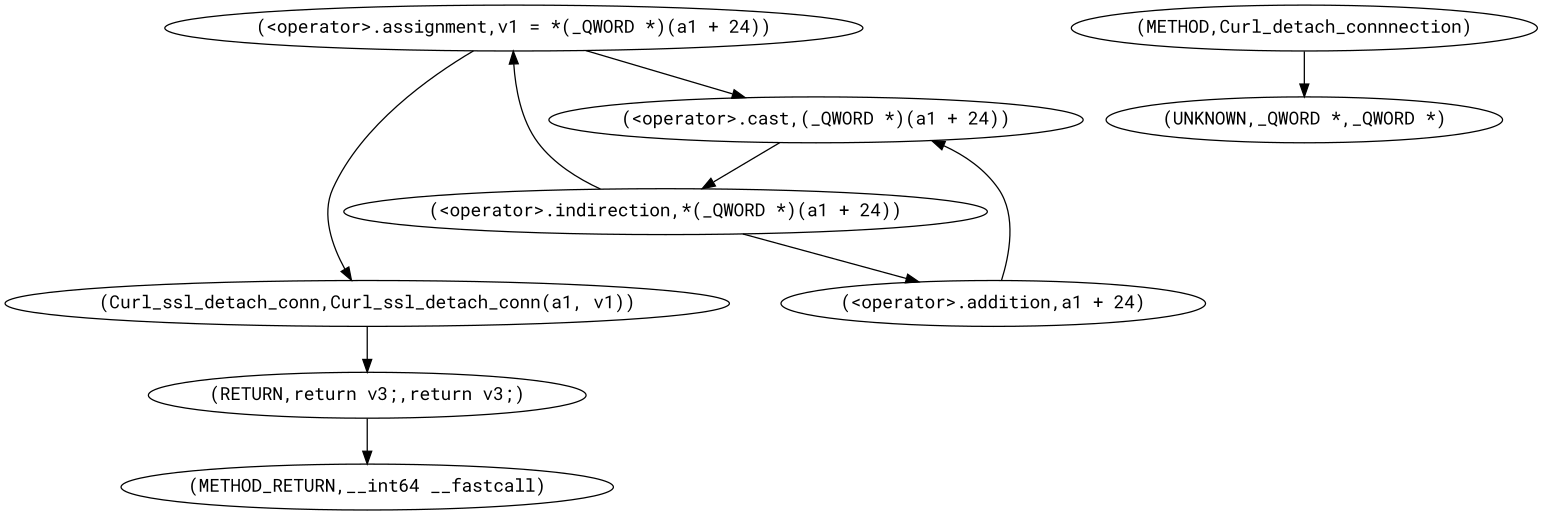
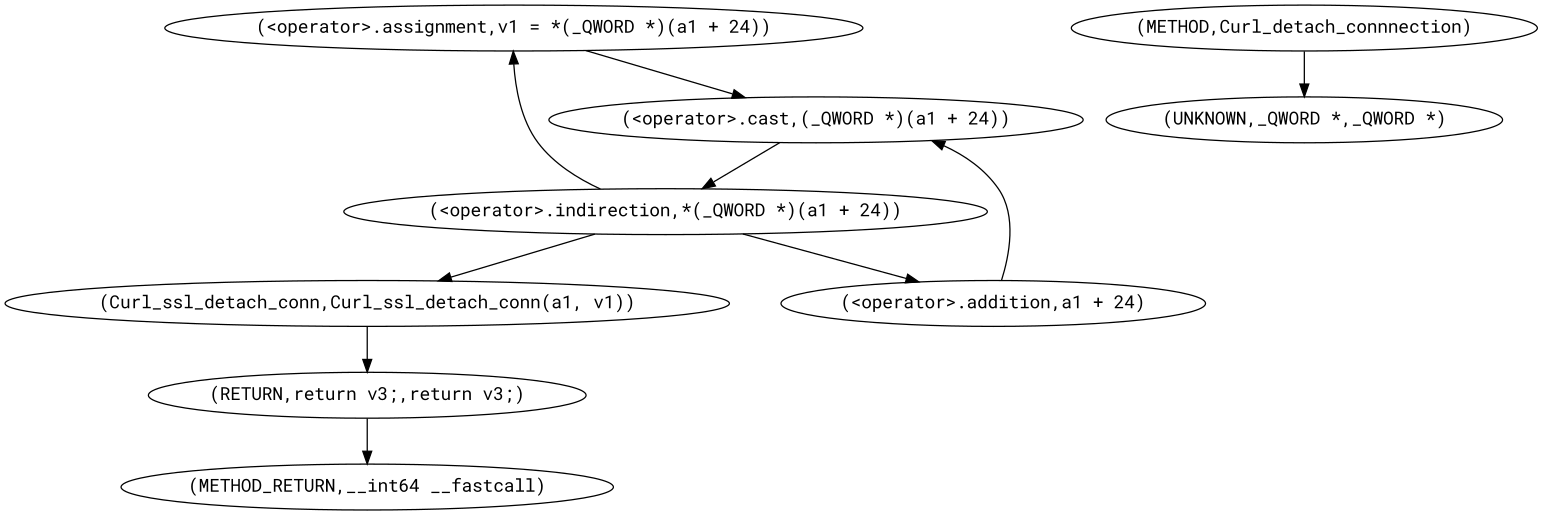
(364, 140) -> (523, 256)
